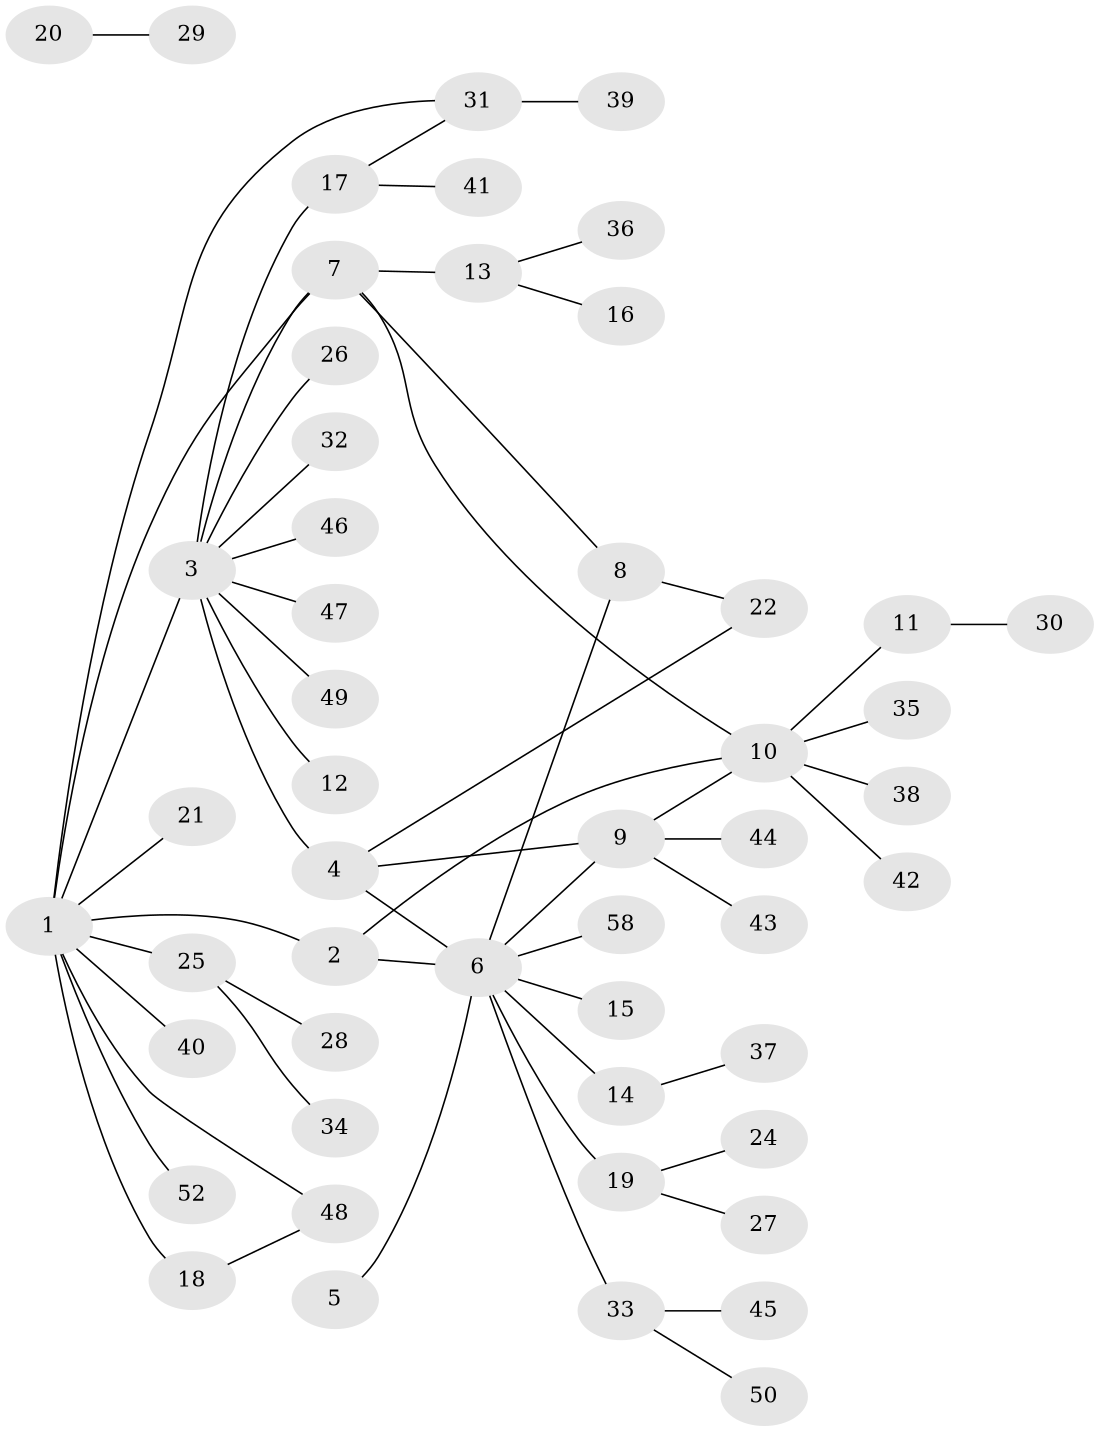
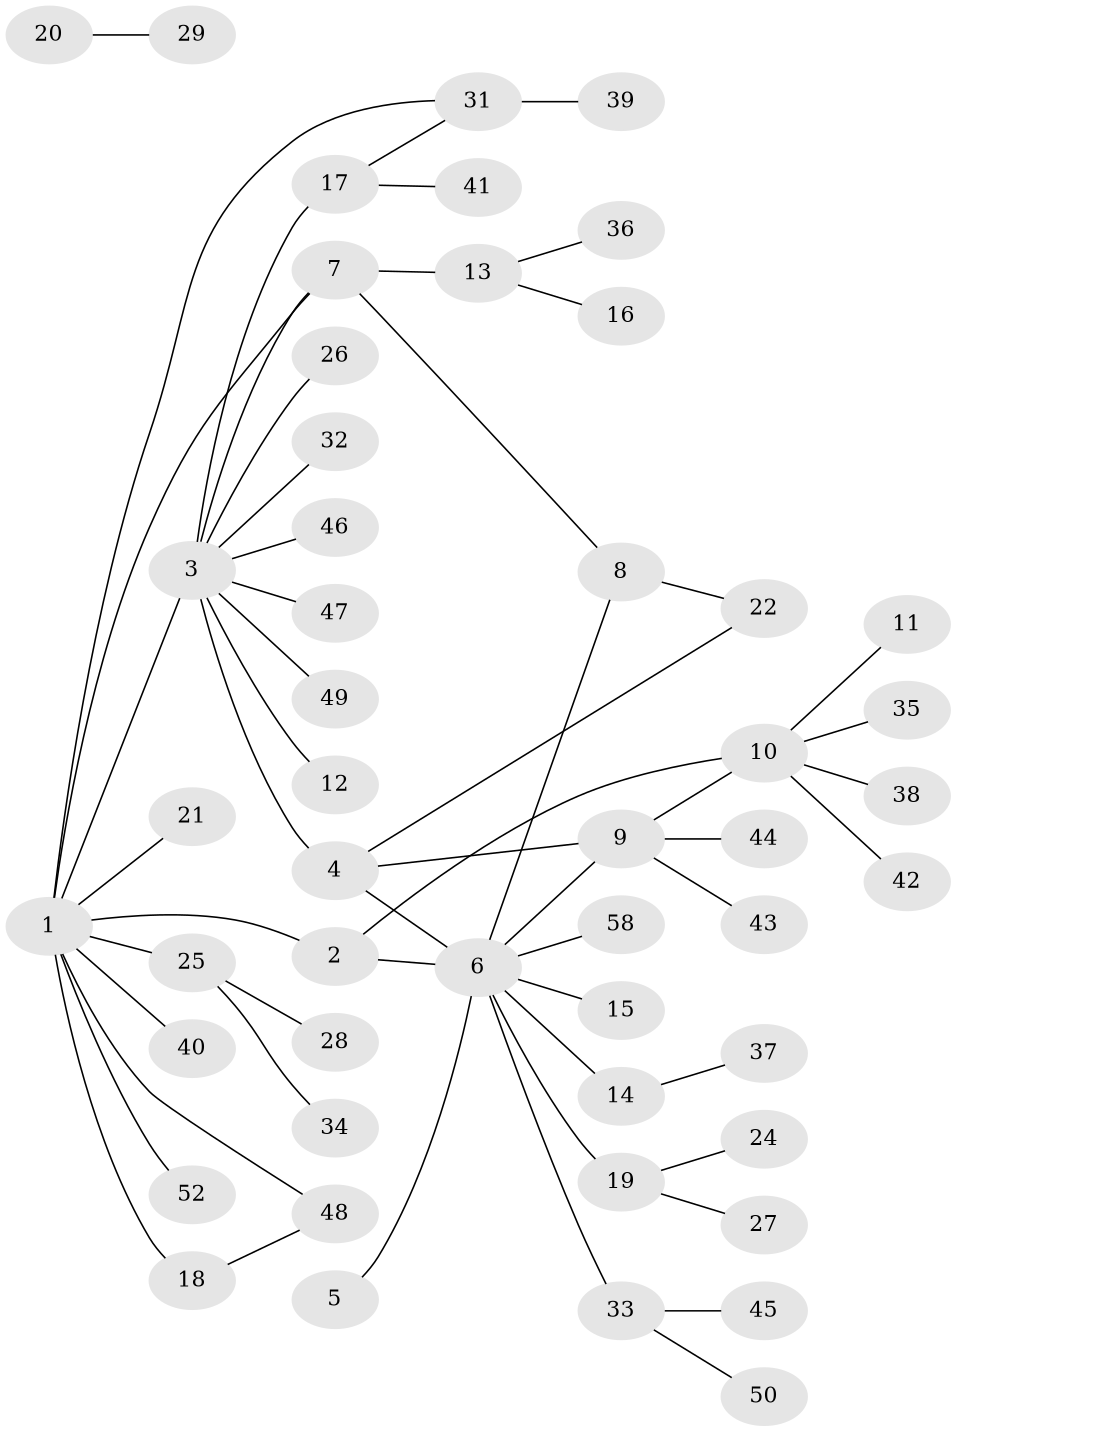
(501, 549) -> none
(1050, 624) -> none
